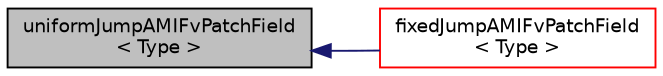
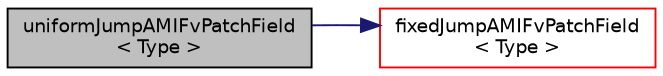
(355, 51) -> (336, 25)
